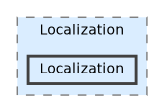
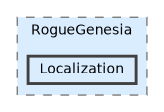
(82, 31) -> (82, 31)
